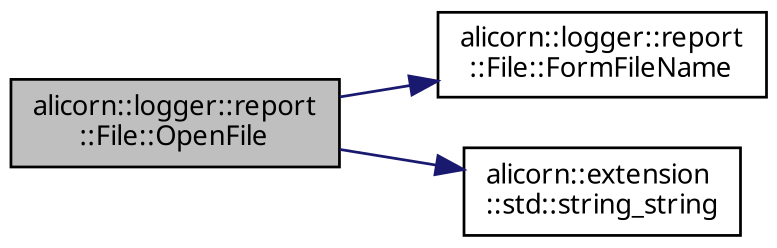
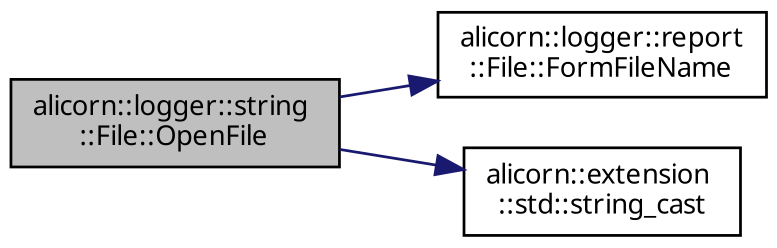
(175, 123) -> (175, 123)
(602, 192) -> (602, 192)
